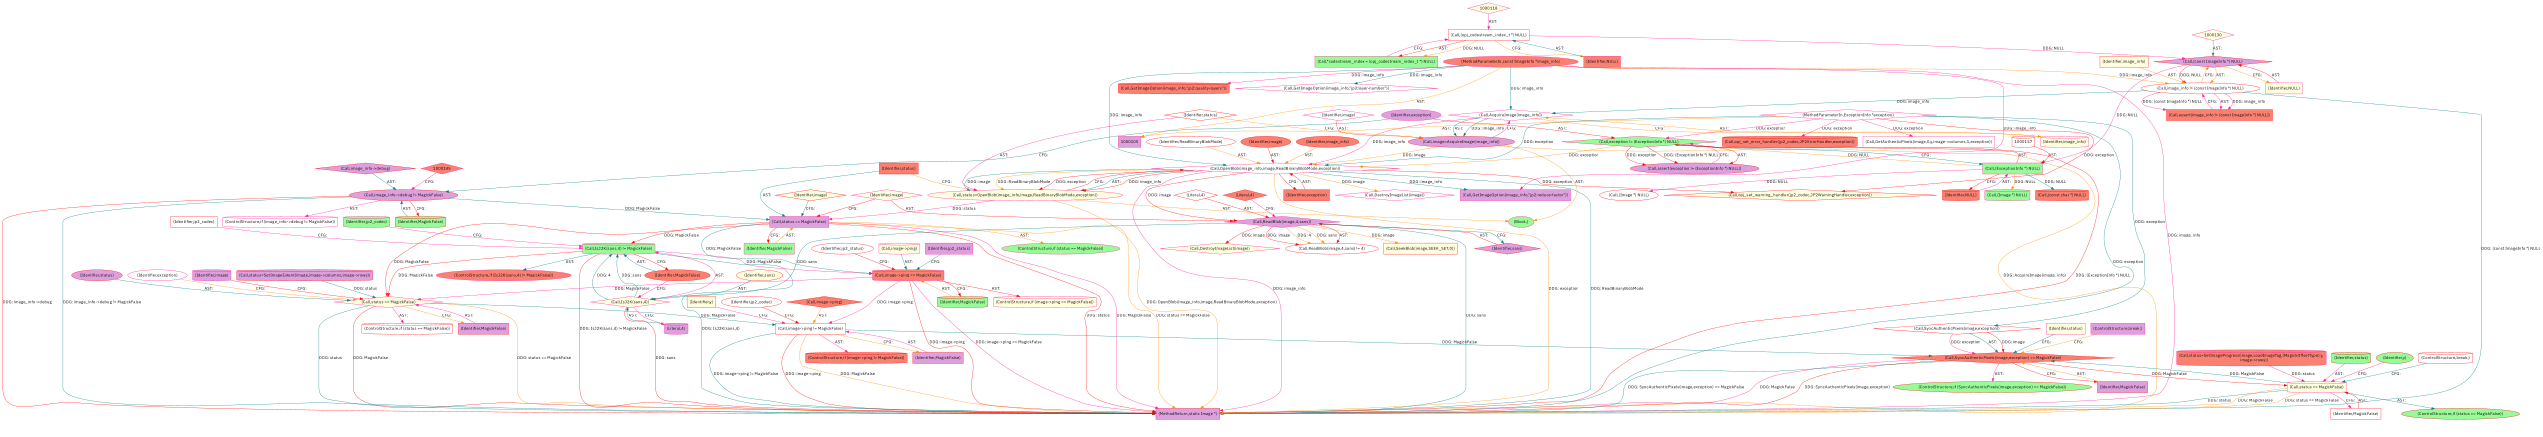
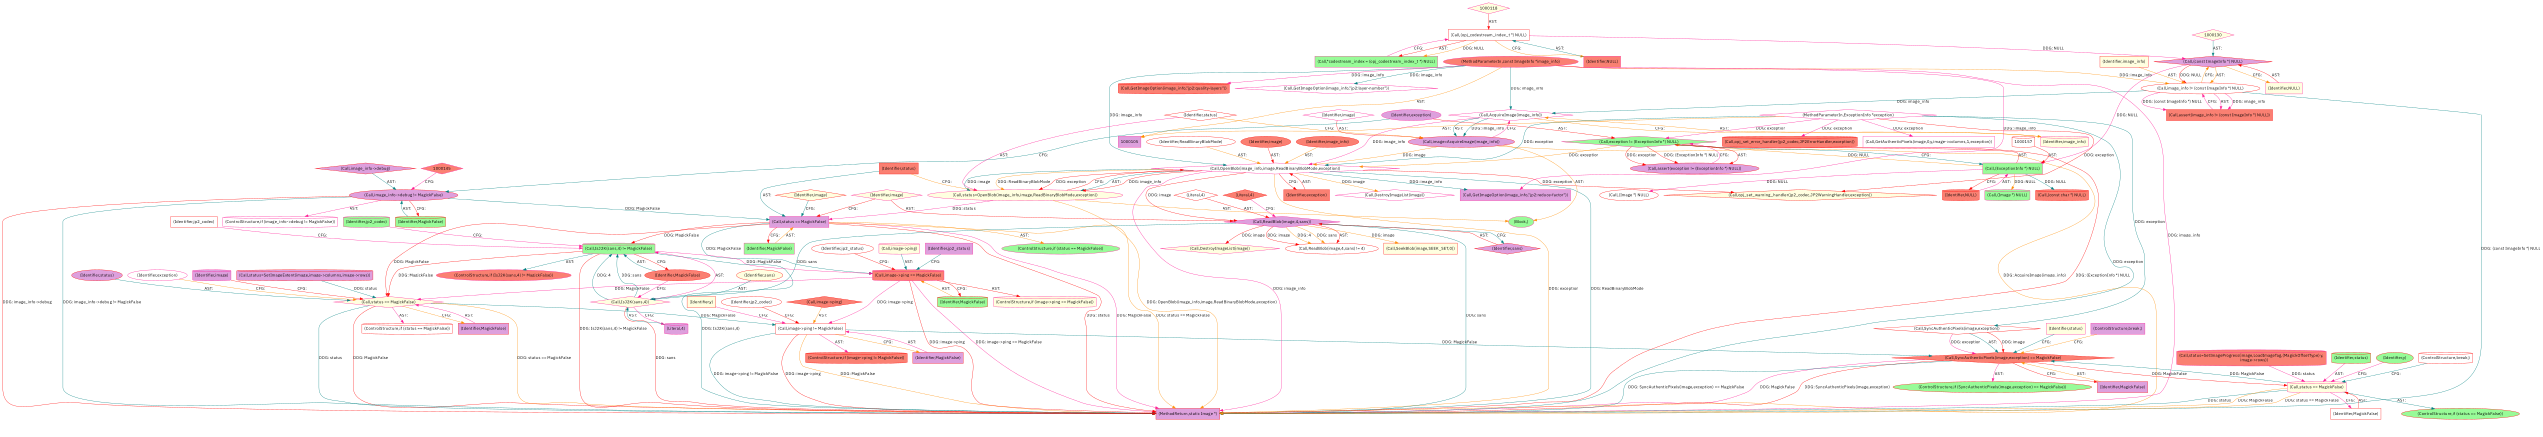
(1489, 20) -> (1489, 20)
